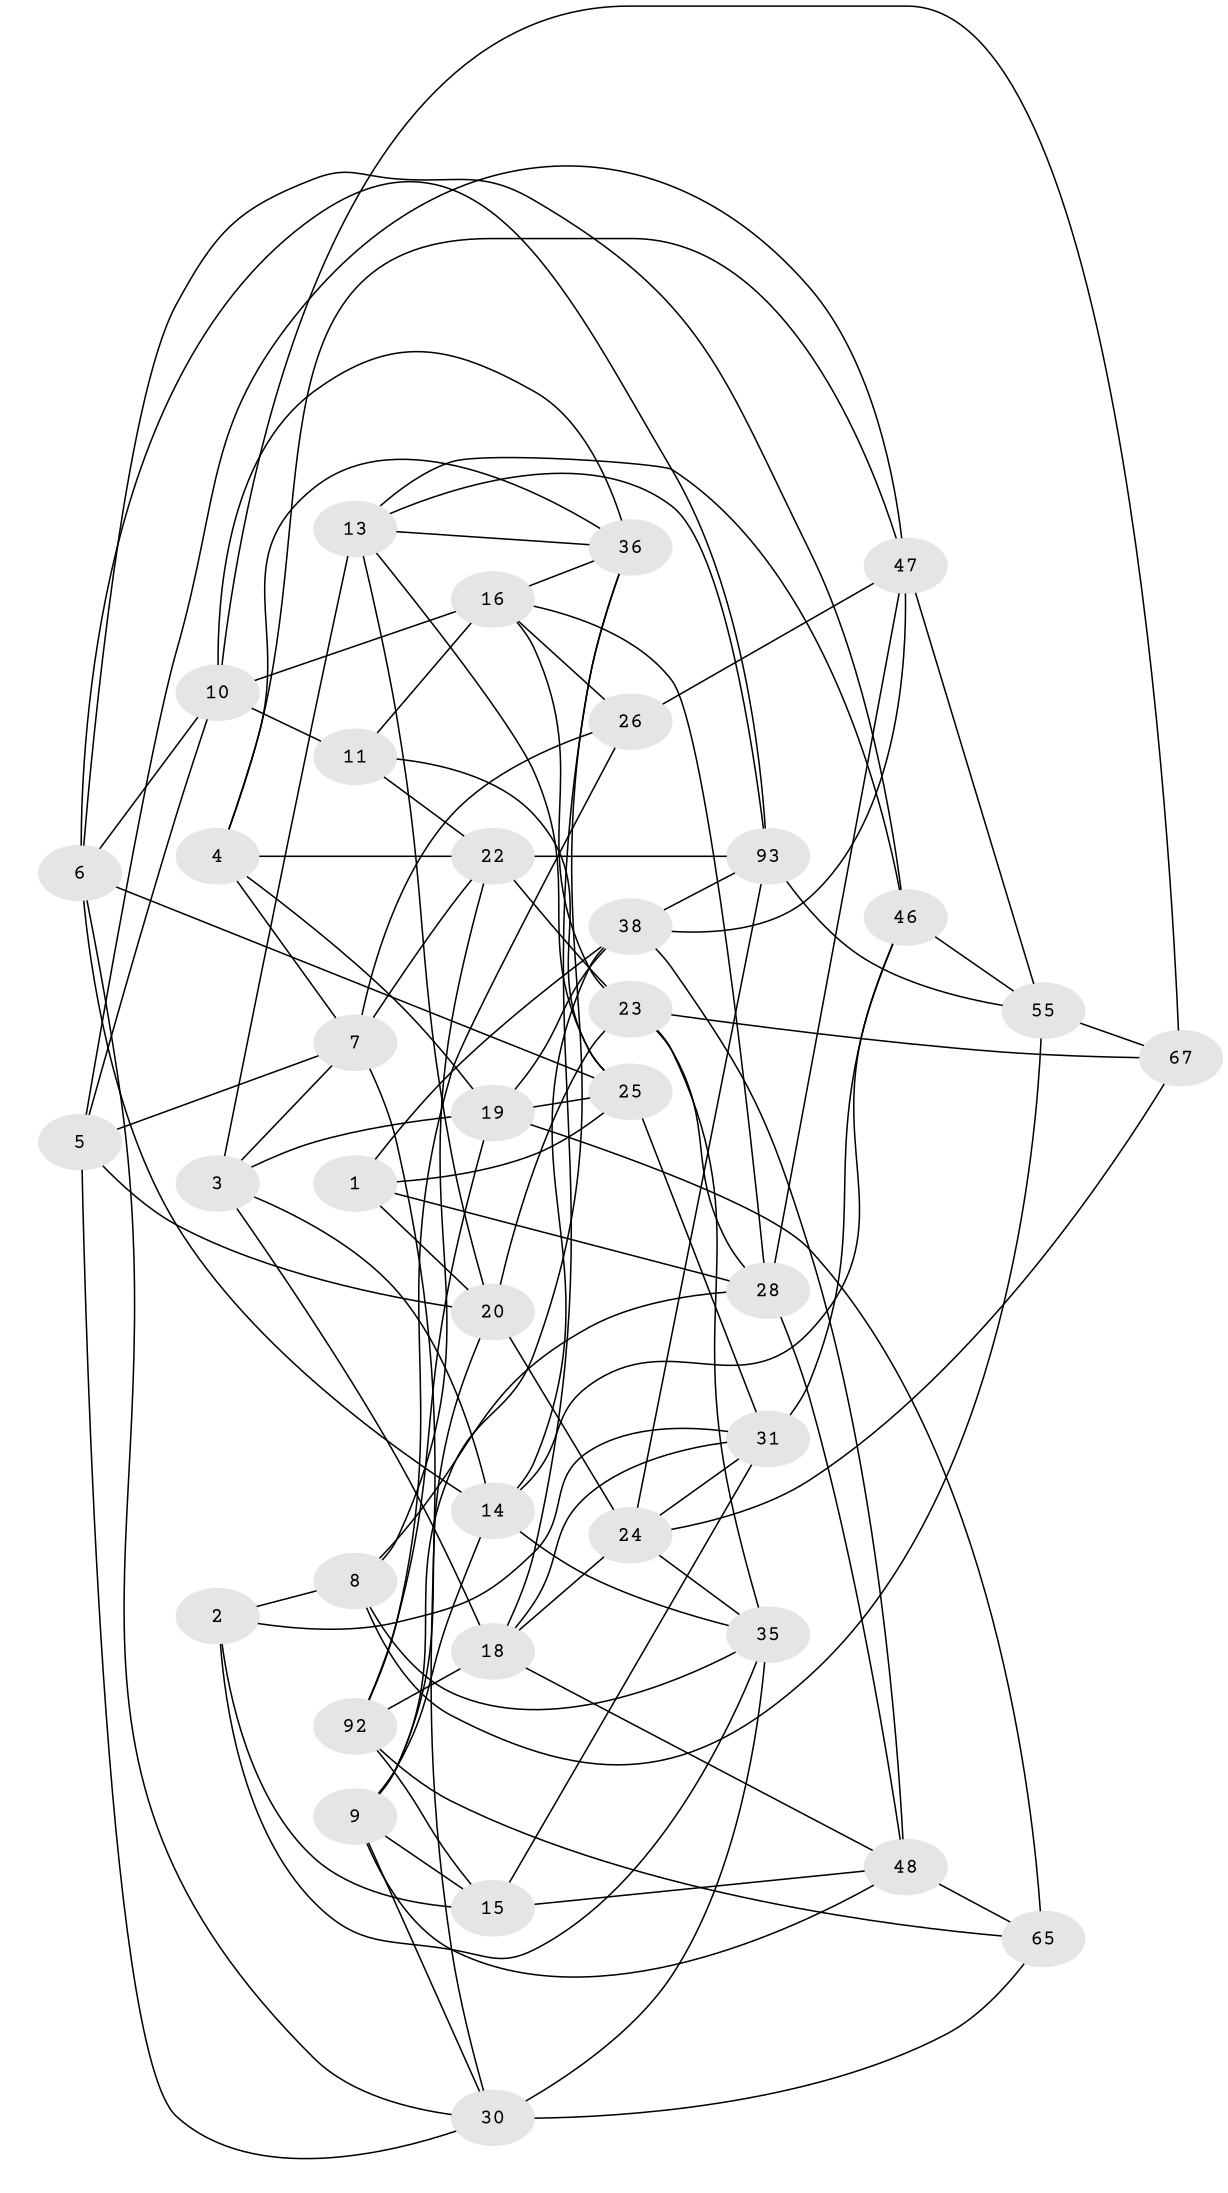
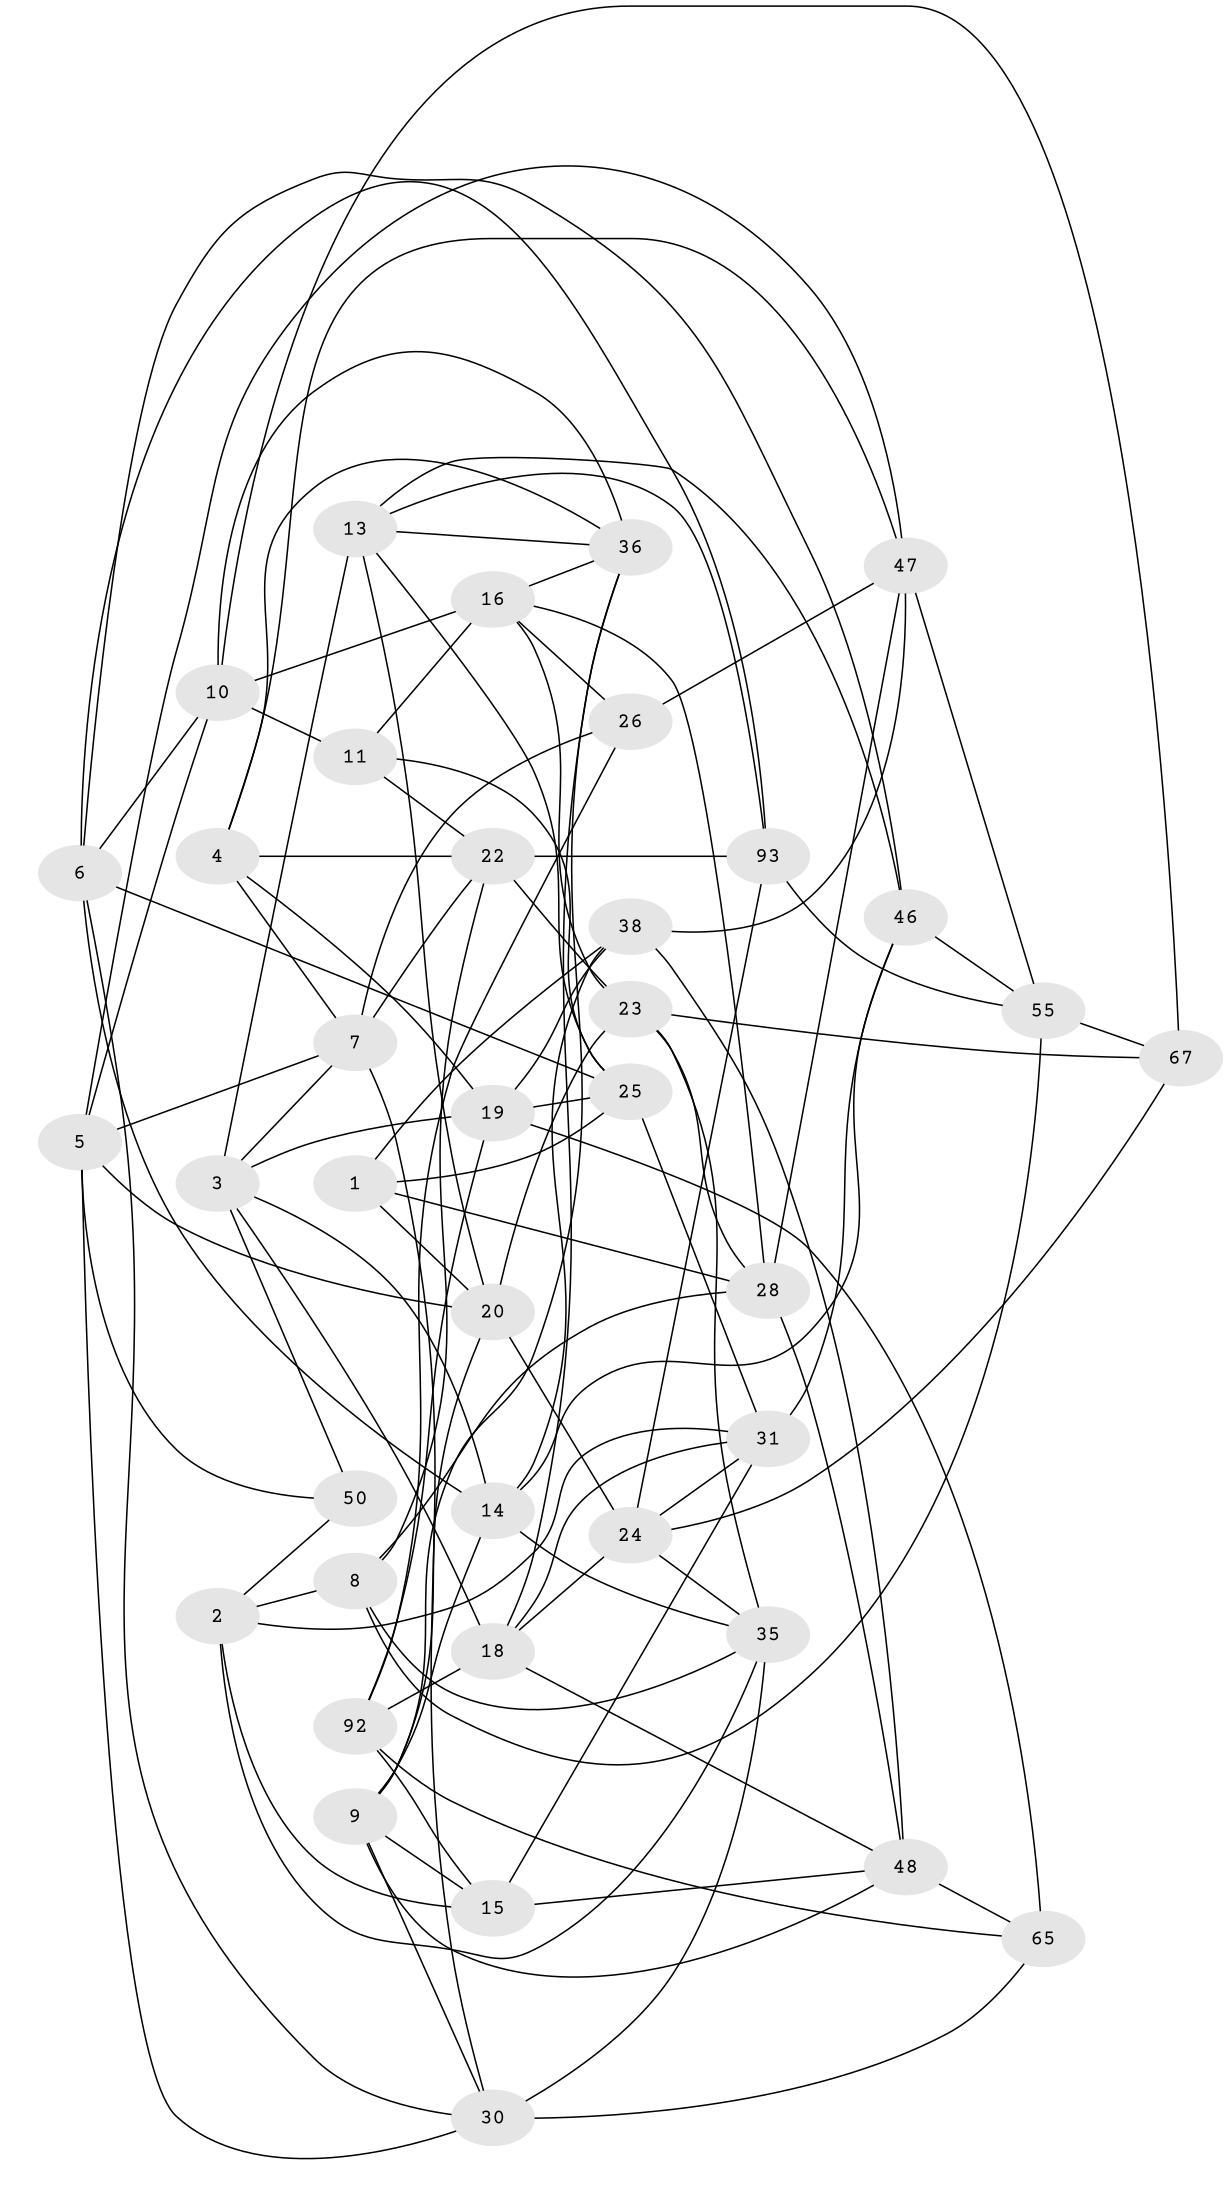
(699, 891) -> none
none -> (355, 1499)
